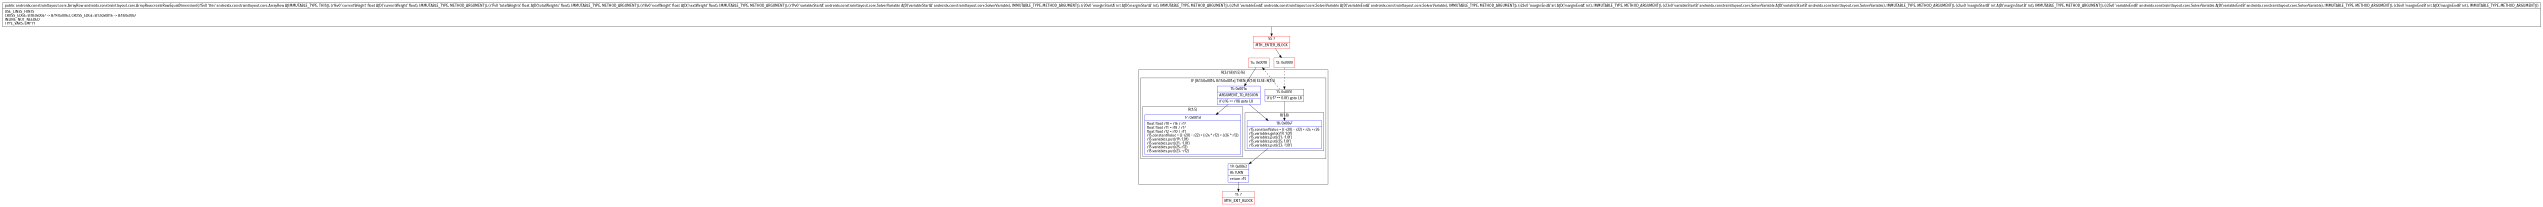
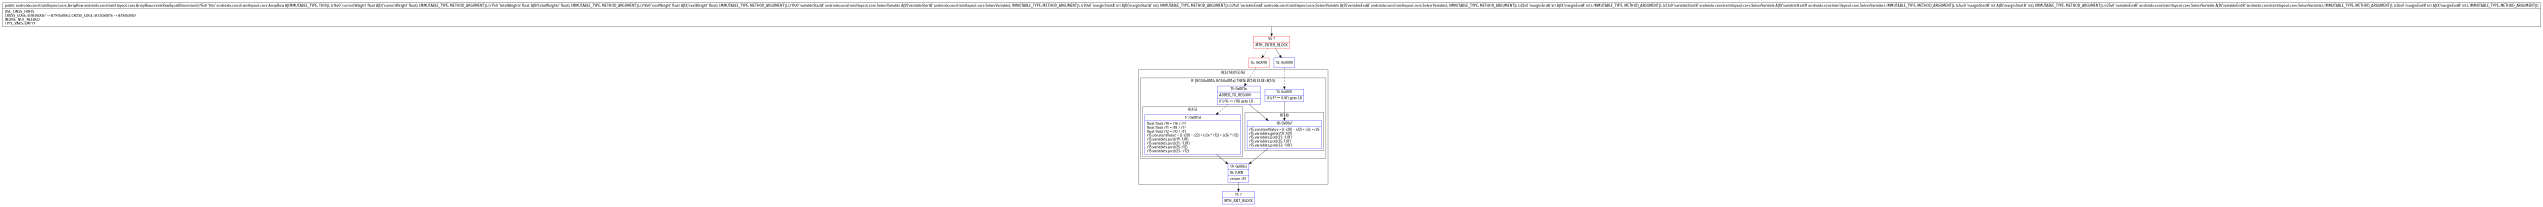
(1284, 63) -> (1284, 63)
(1251, 76) -> (1251, 76)
(1272, 80) -> (1266, 52)
(1239, 95) -> (1235, 95)
(1223, 109) -> (1223, 109)
none -> (1224, 160)
(1238, 198) -> (1238, 198)
